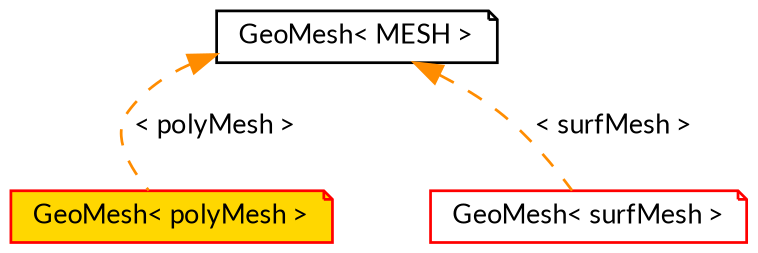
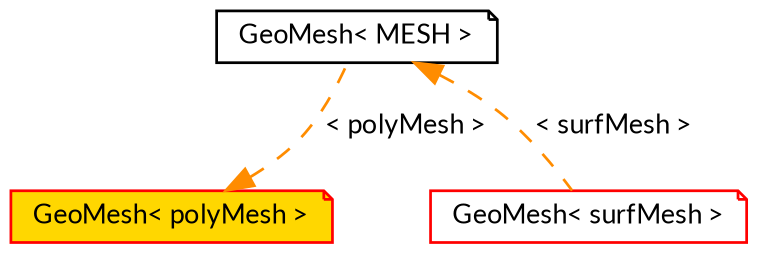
(126, 115) -> (309, 129)
